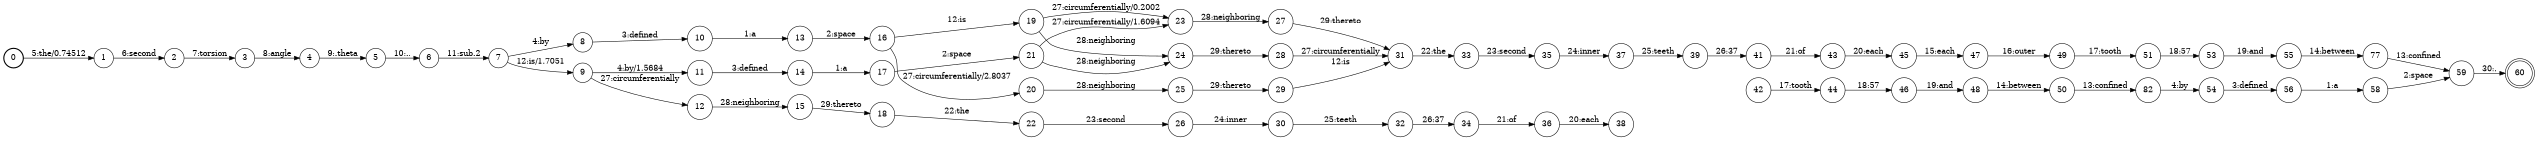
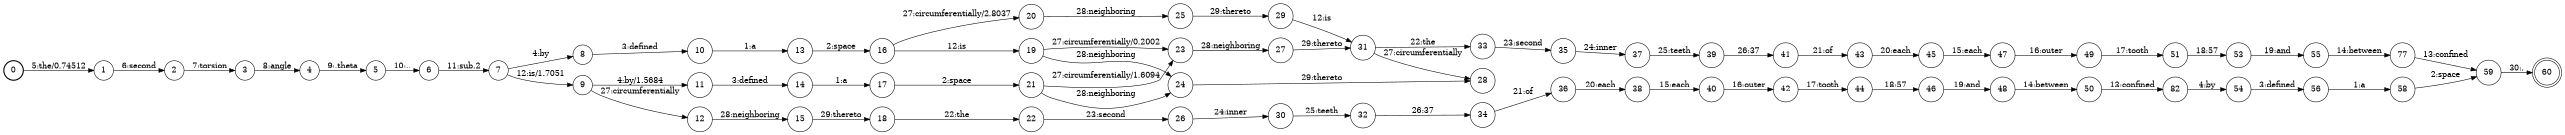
(1338, 56) -> (1419, 68)
none -> (1712, 89)
